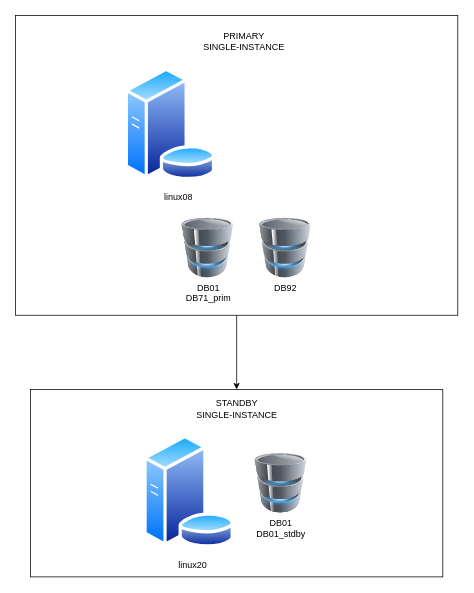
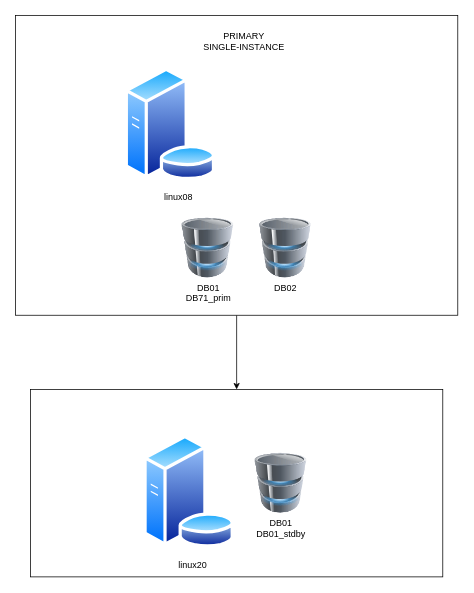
(286, 289) -> (286, 289)
(237, 409) -> none
